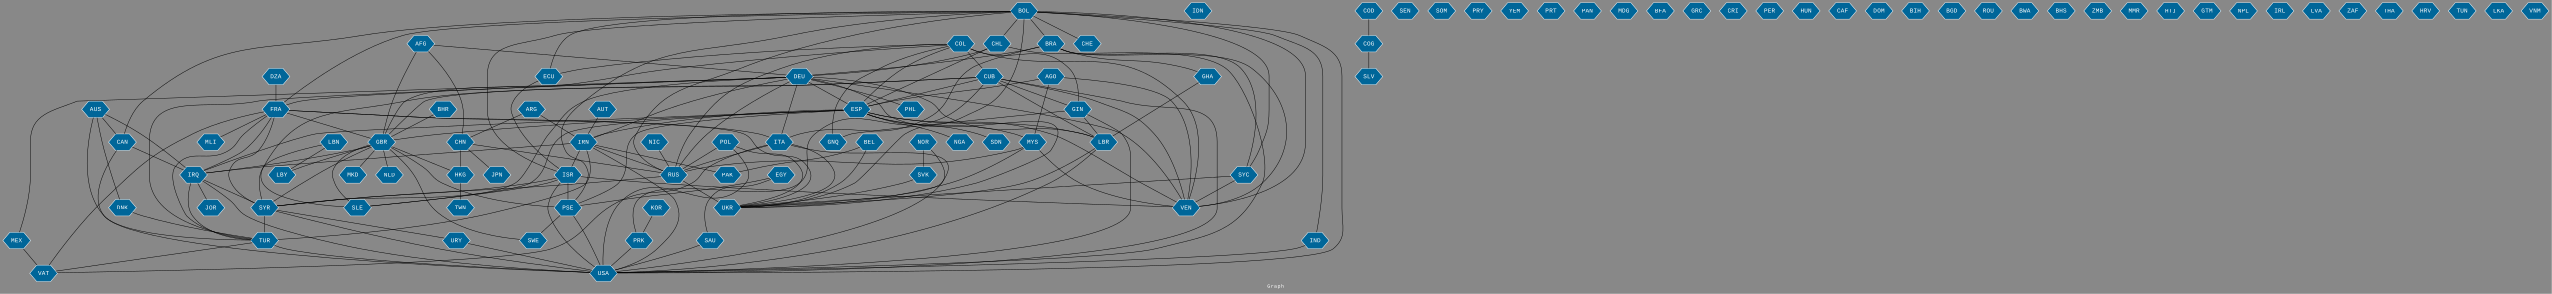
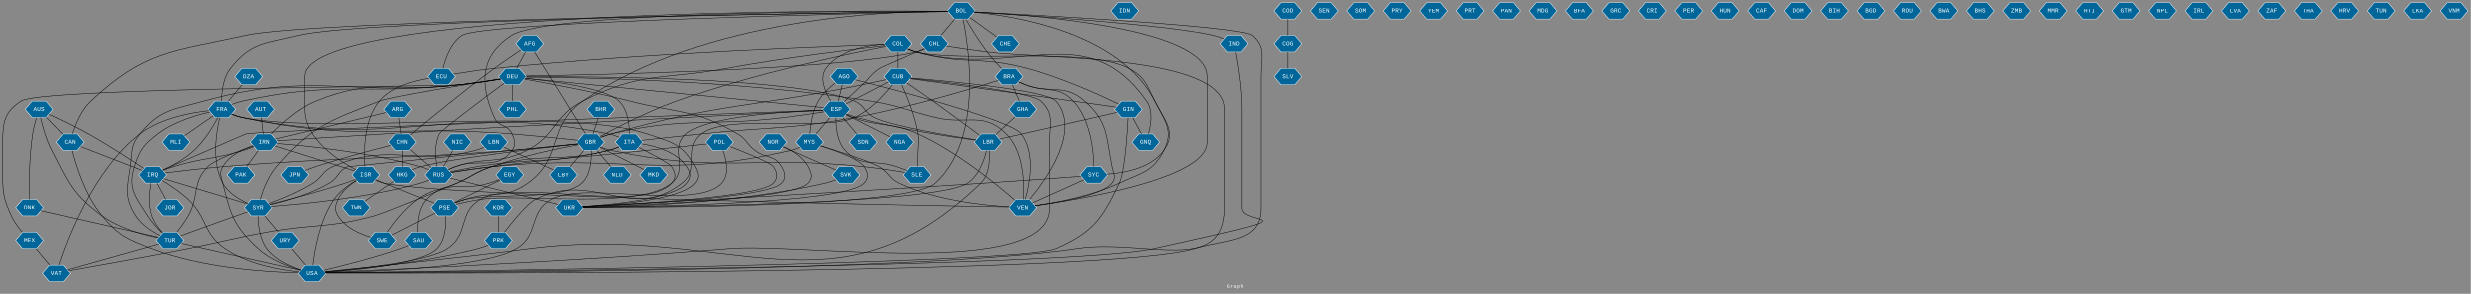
(955, 61) -> none
(870, 142) -> none
(464, 196) -> (337, 214)
